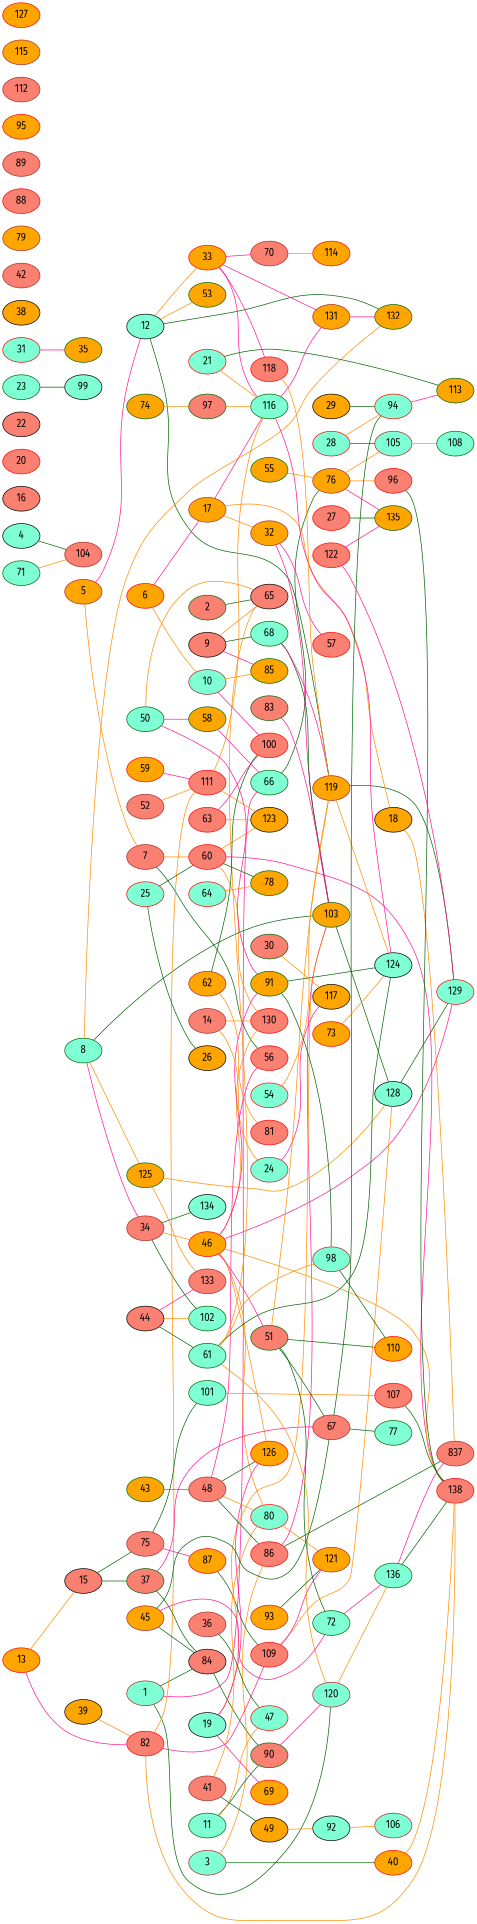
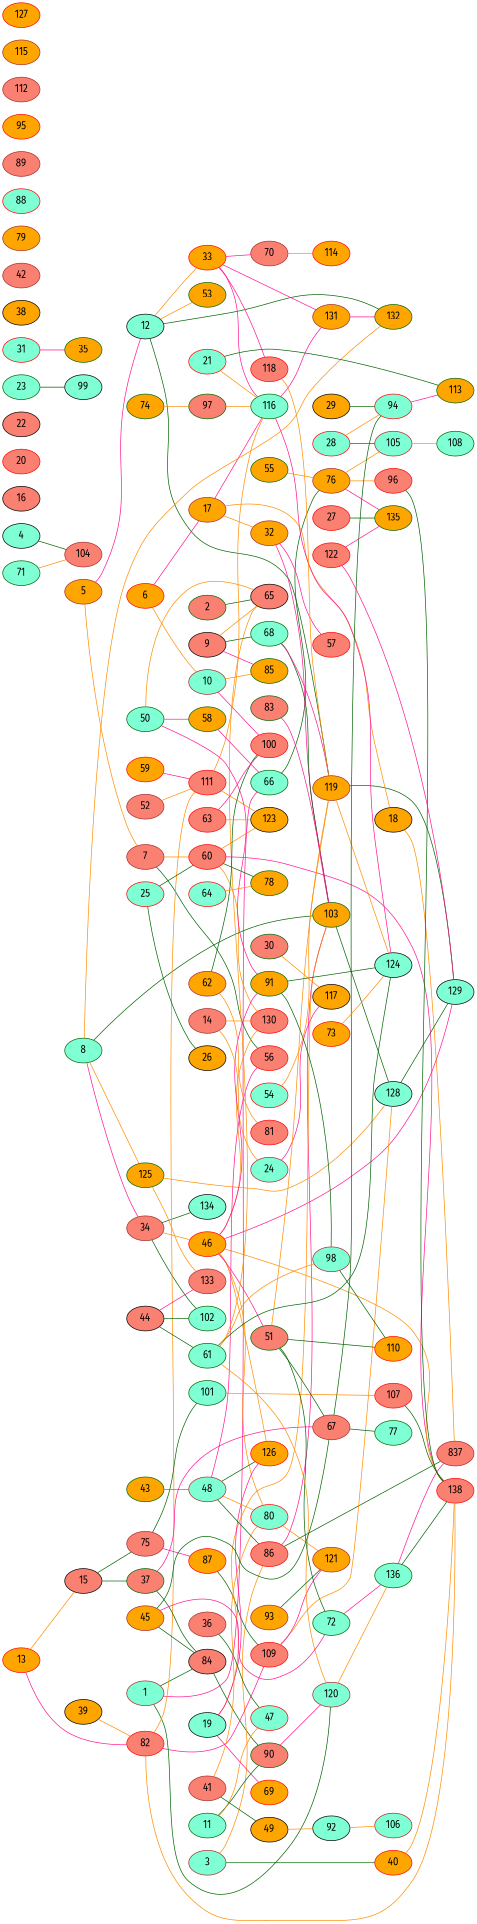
(21, 201) -> (21, 201)
(455, 992) -> (455, 992)
(177, 1319) -> (177, 1319)
(207, 1489) -> (207, 1489)
